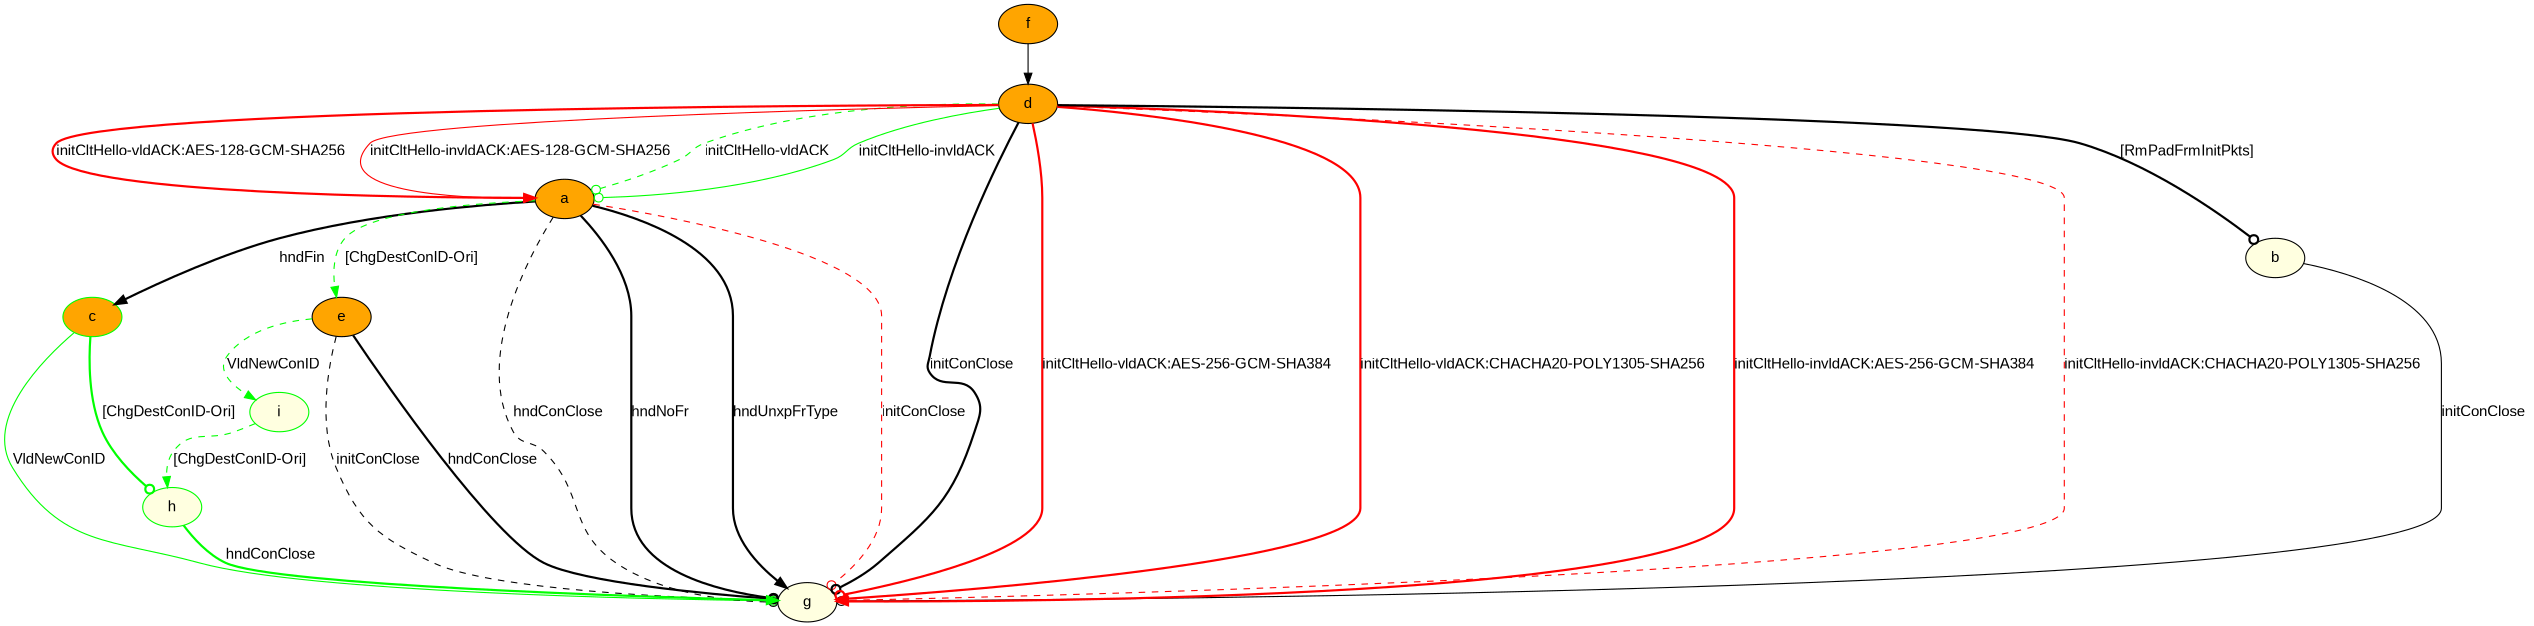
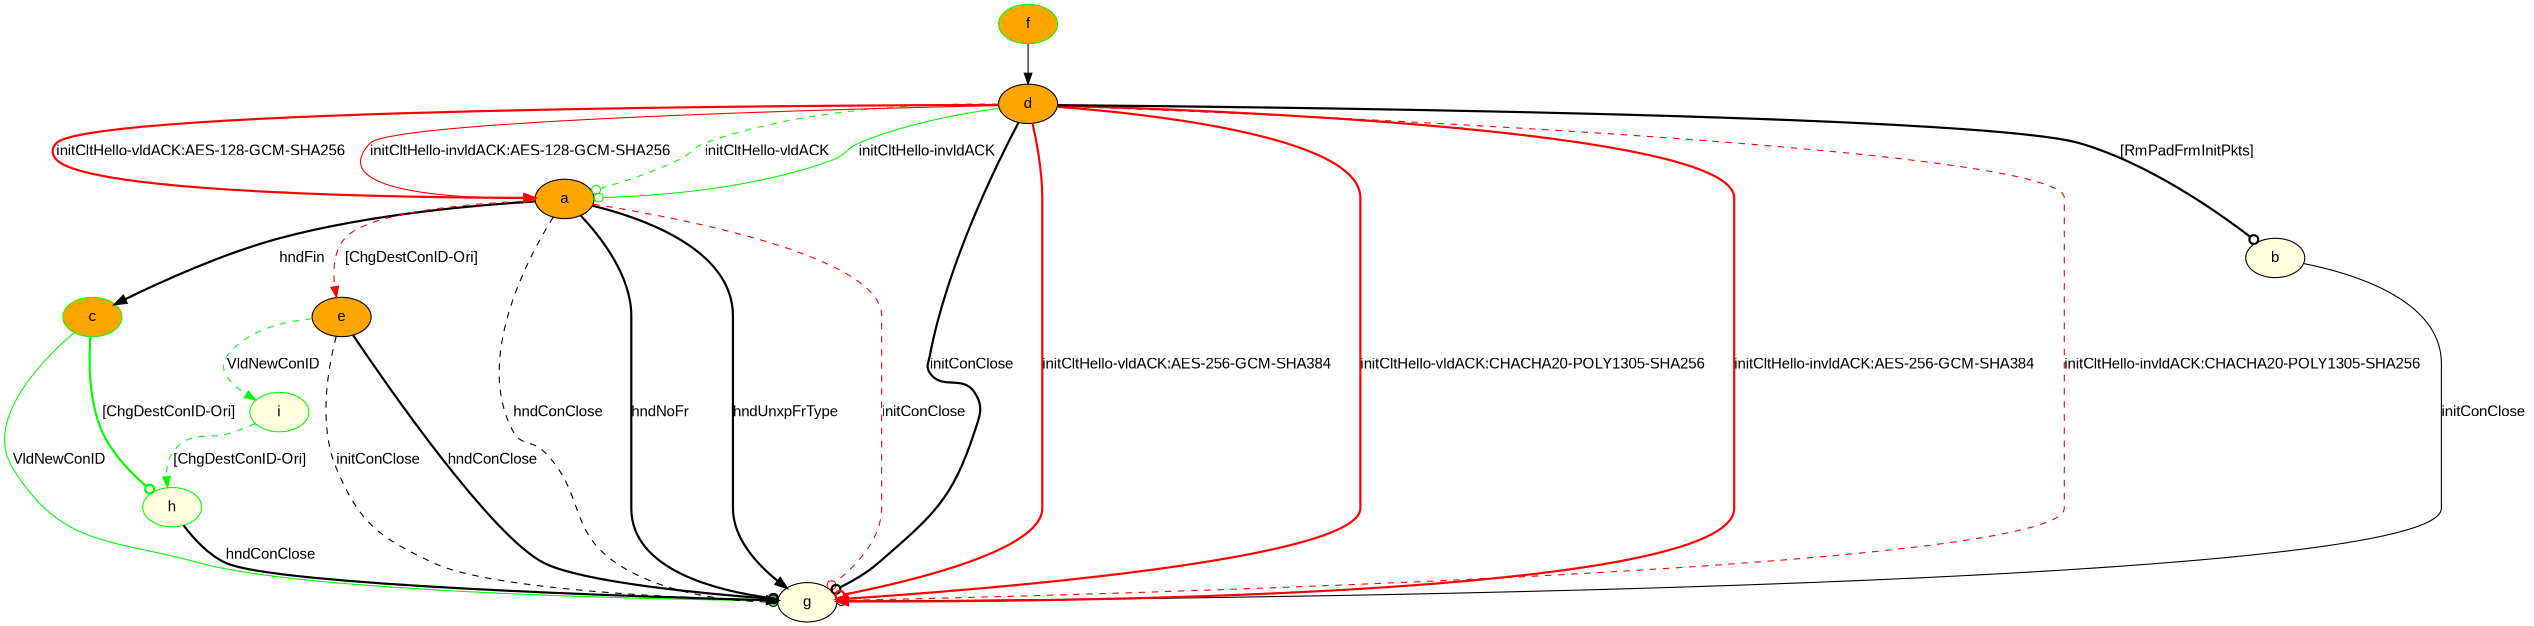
(1028, 24) -> (1028, 24)
(359, 228) -> (359, 228)
(467, 589) -> (467, 589)
